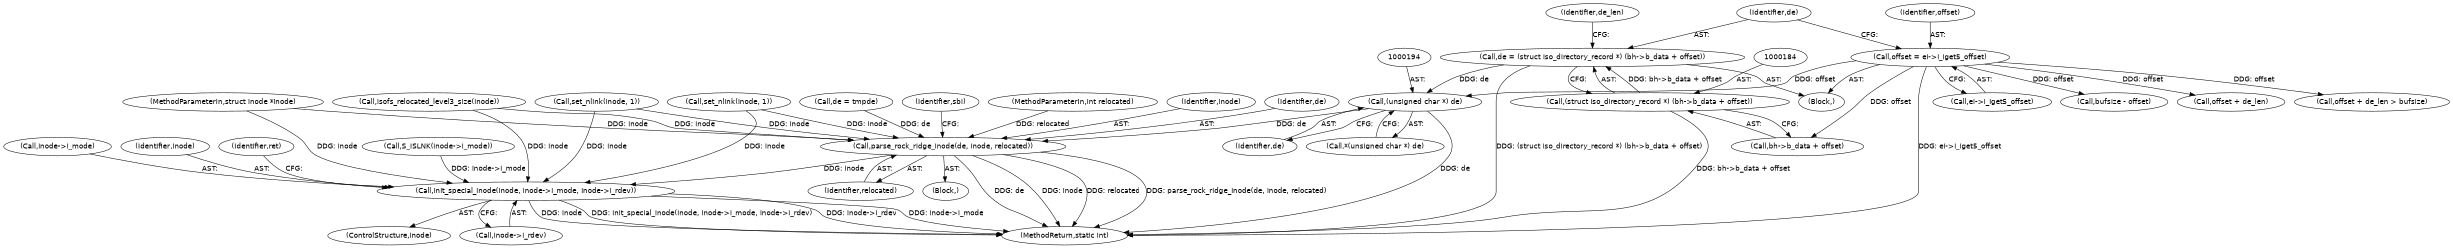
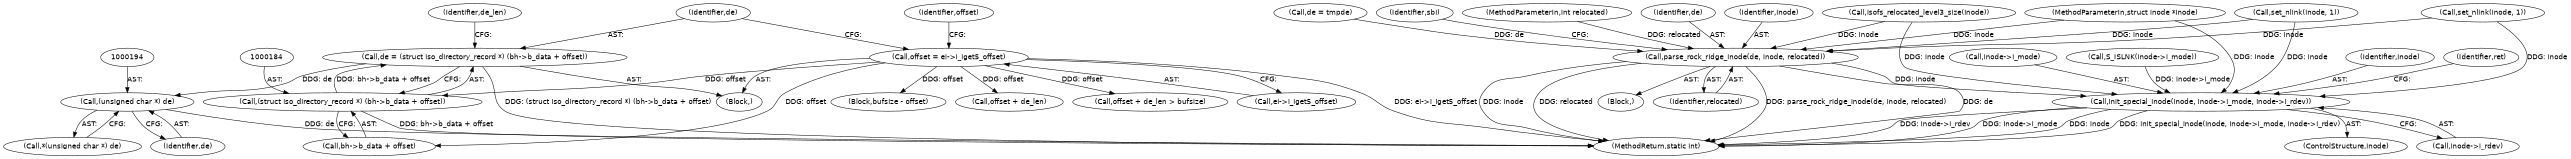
(1939, 35) -> (959, 35)
(1666, 91) -> (664, 81)
(2114, 102) -> (888, 102)
(1209, 129) -> none
